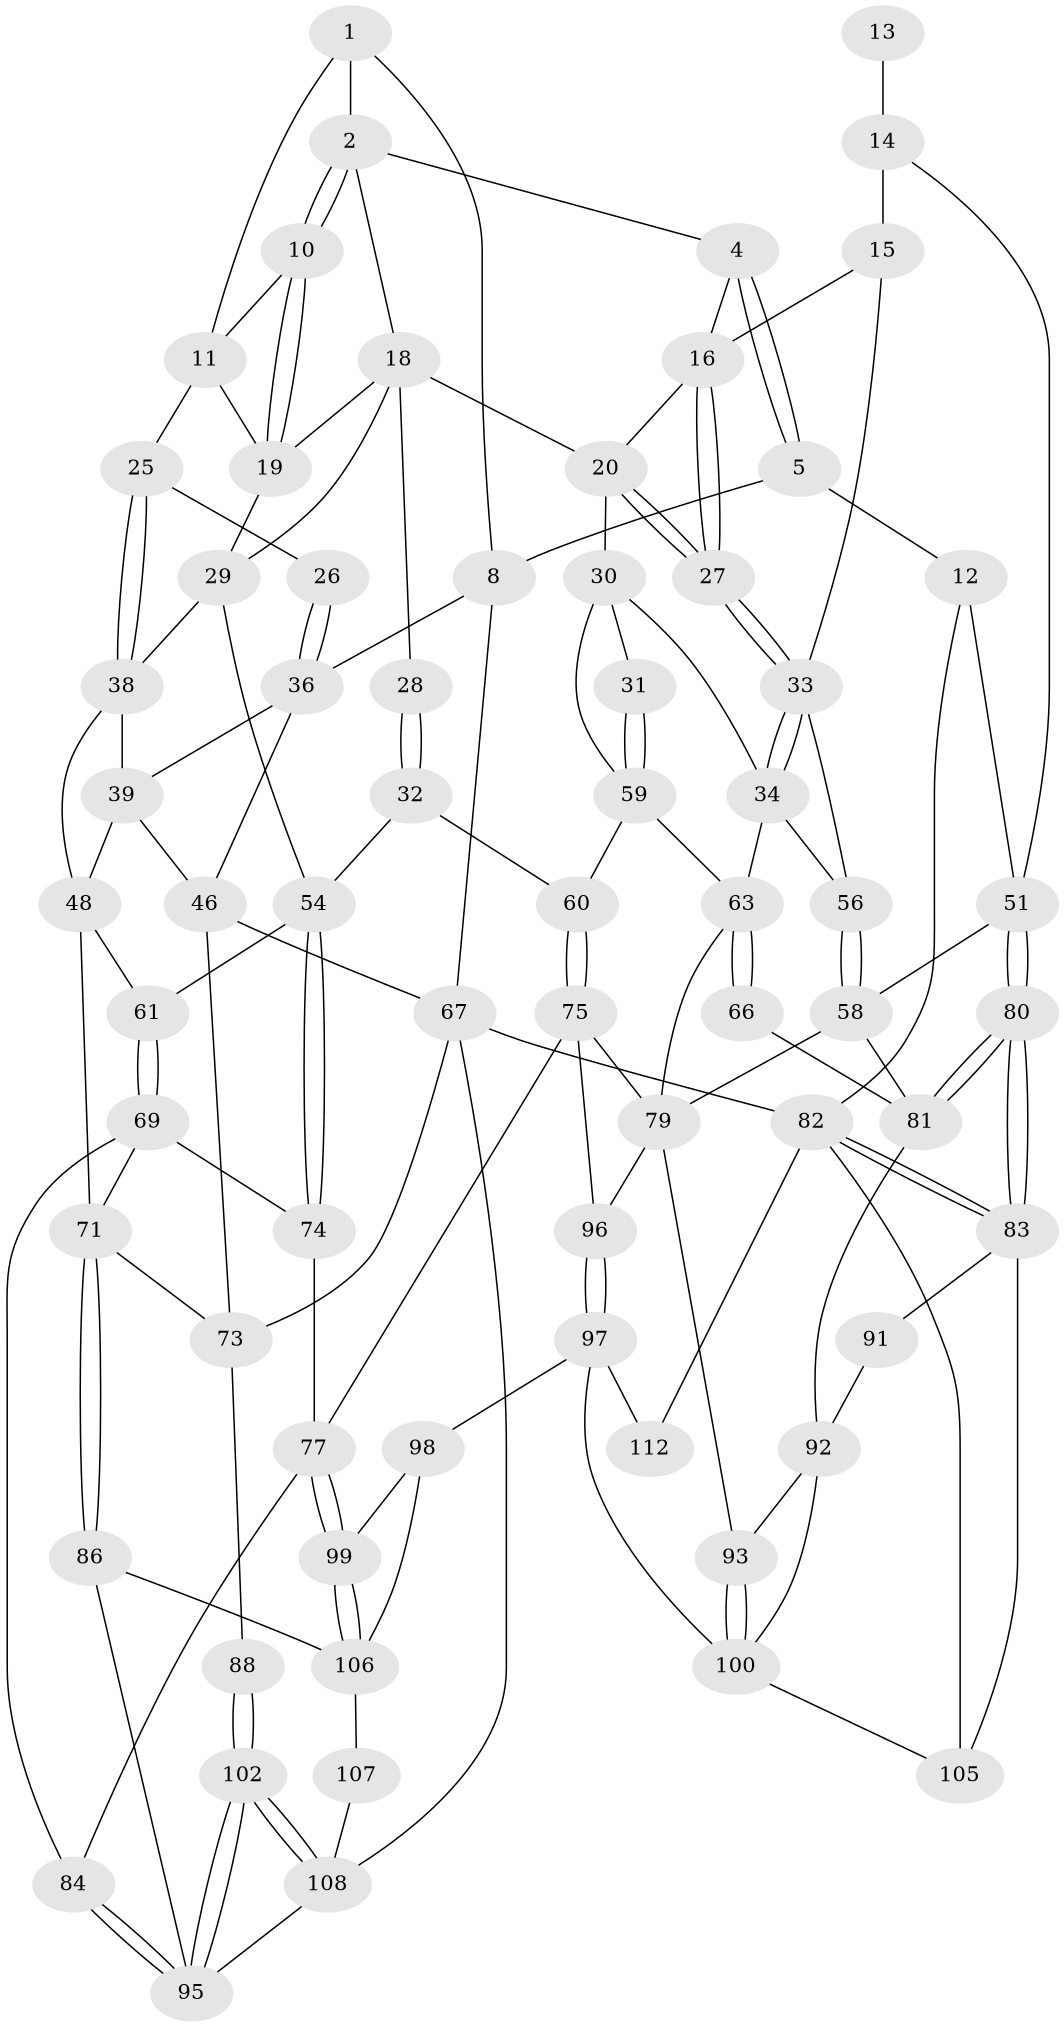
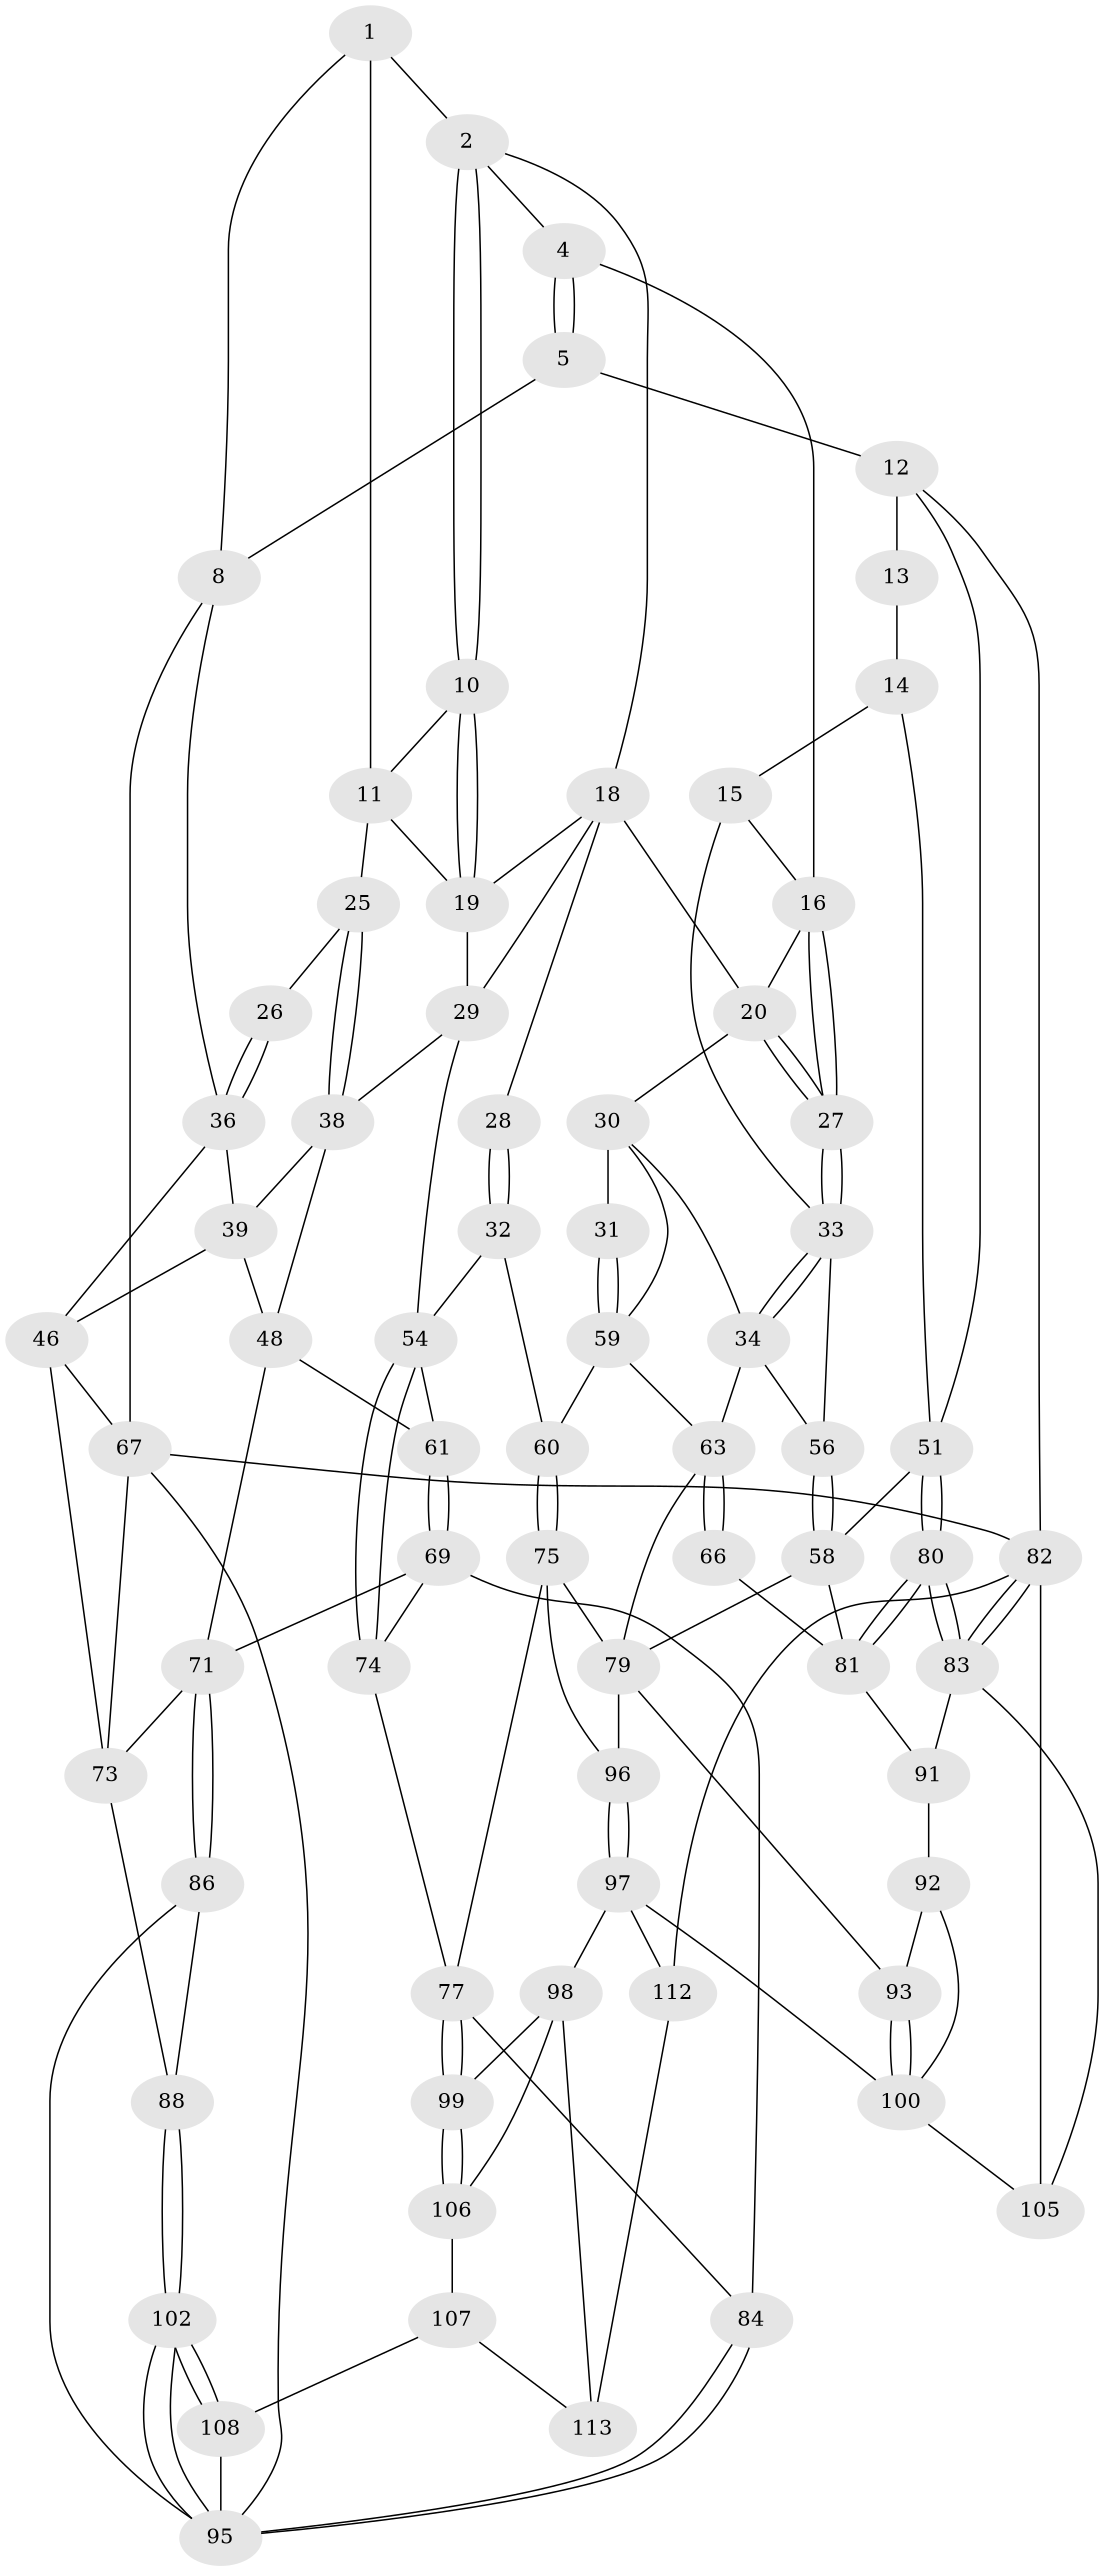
none -> (897, 523)
(834, 1277) -> (889, 1721)
(506, 1481) -> (306, 1981)
(224, 1610) -> (188, 1993)
none -> (593, 2429)
